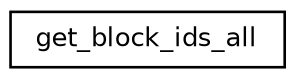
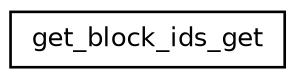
(148, 40) -> (148, 40)
